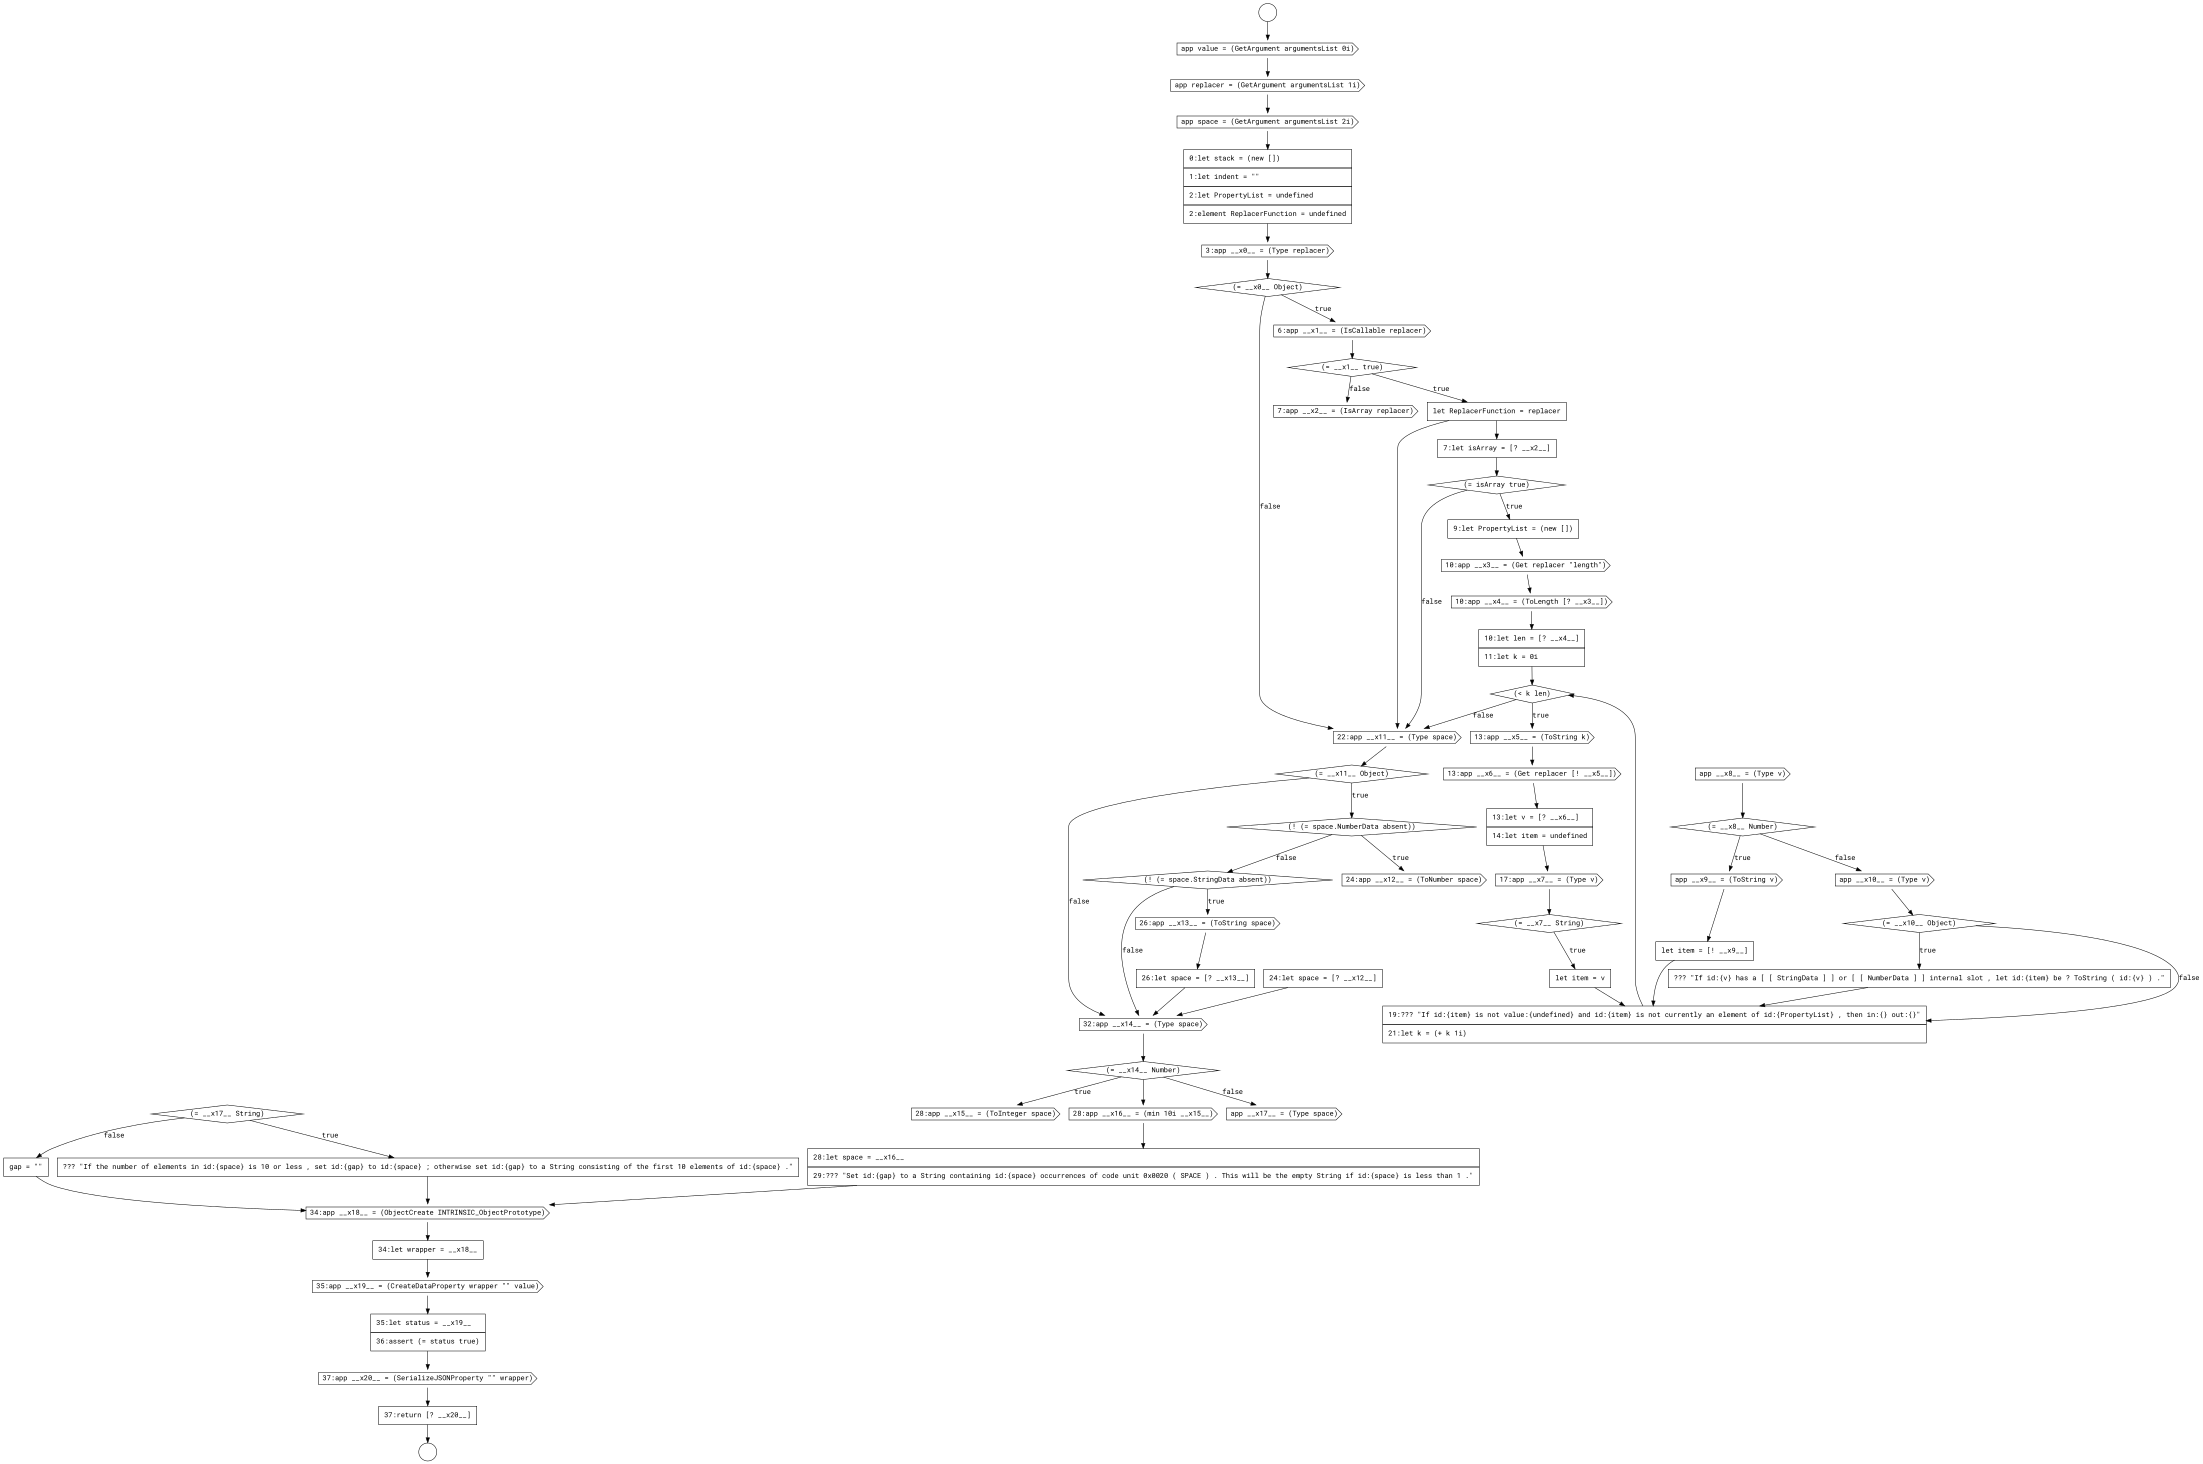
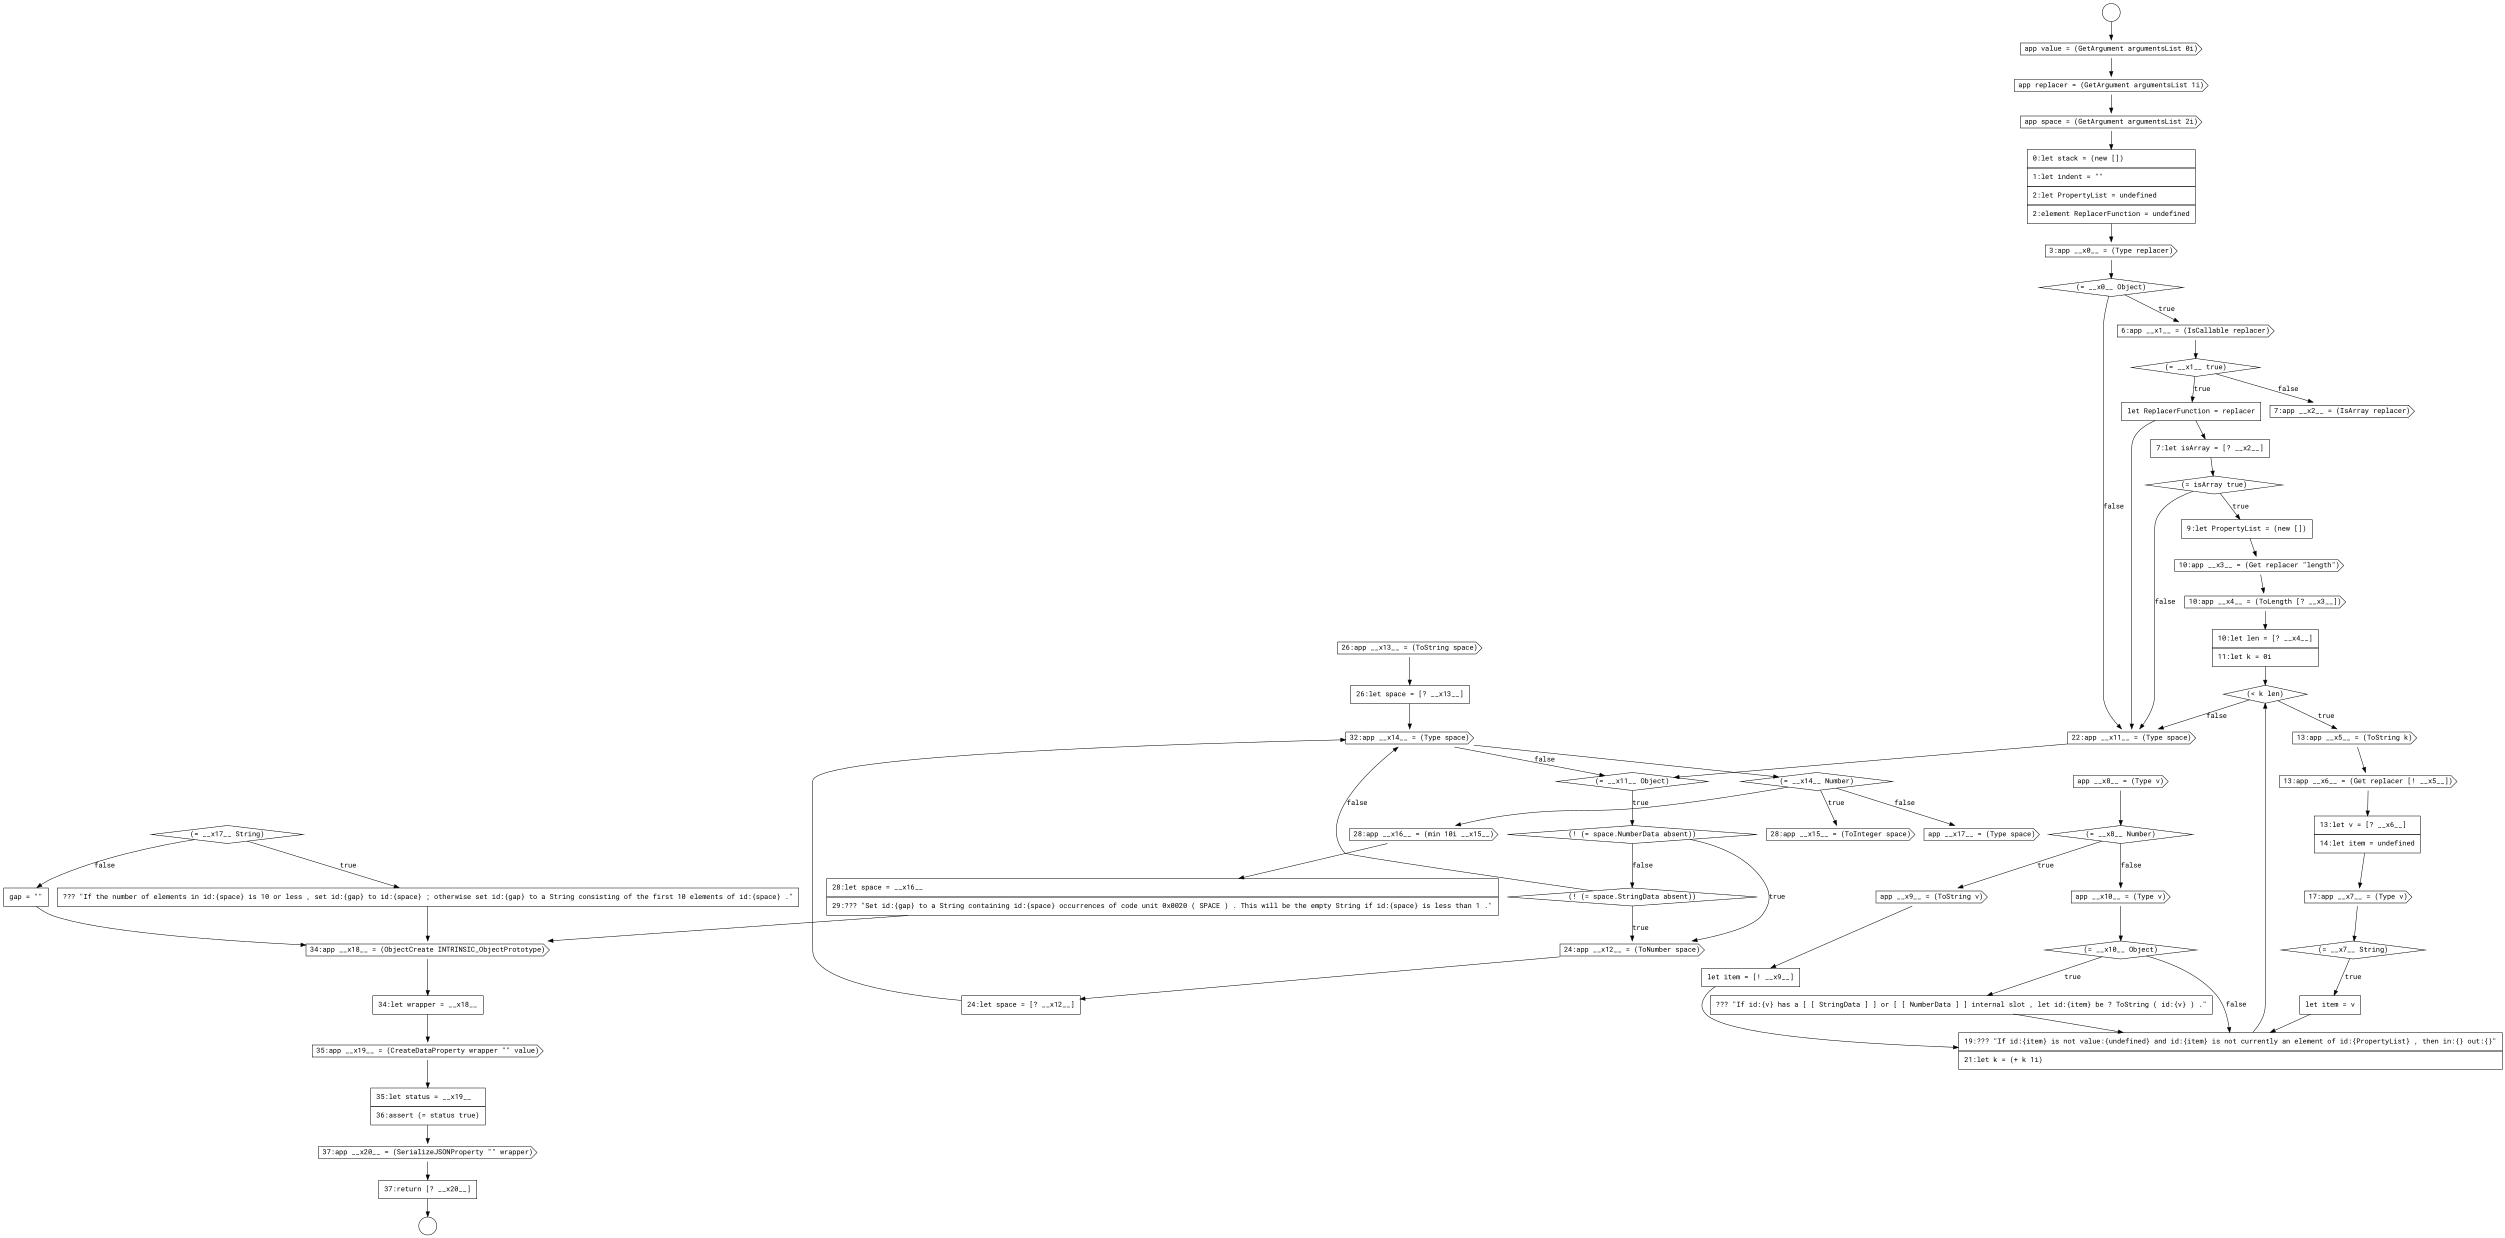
(1087, 813) -> (1527, 761)
(1208, 899) -> (1632, 921)
none -> (1322, 978)
